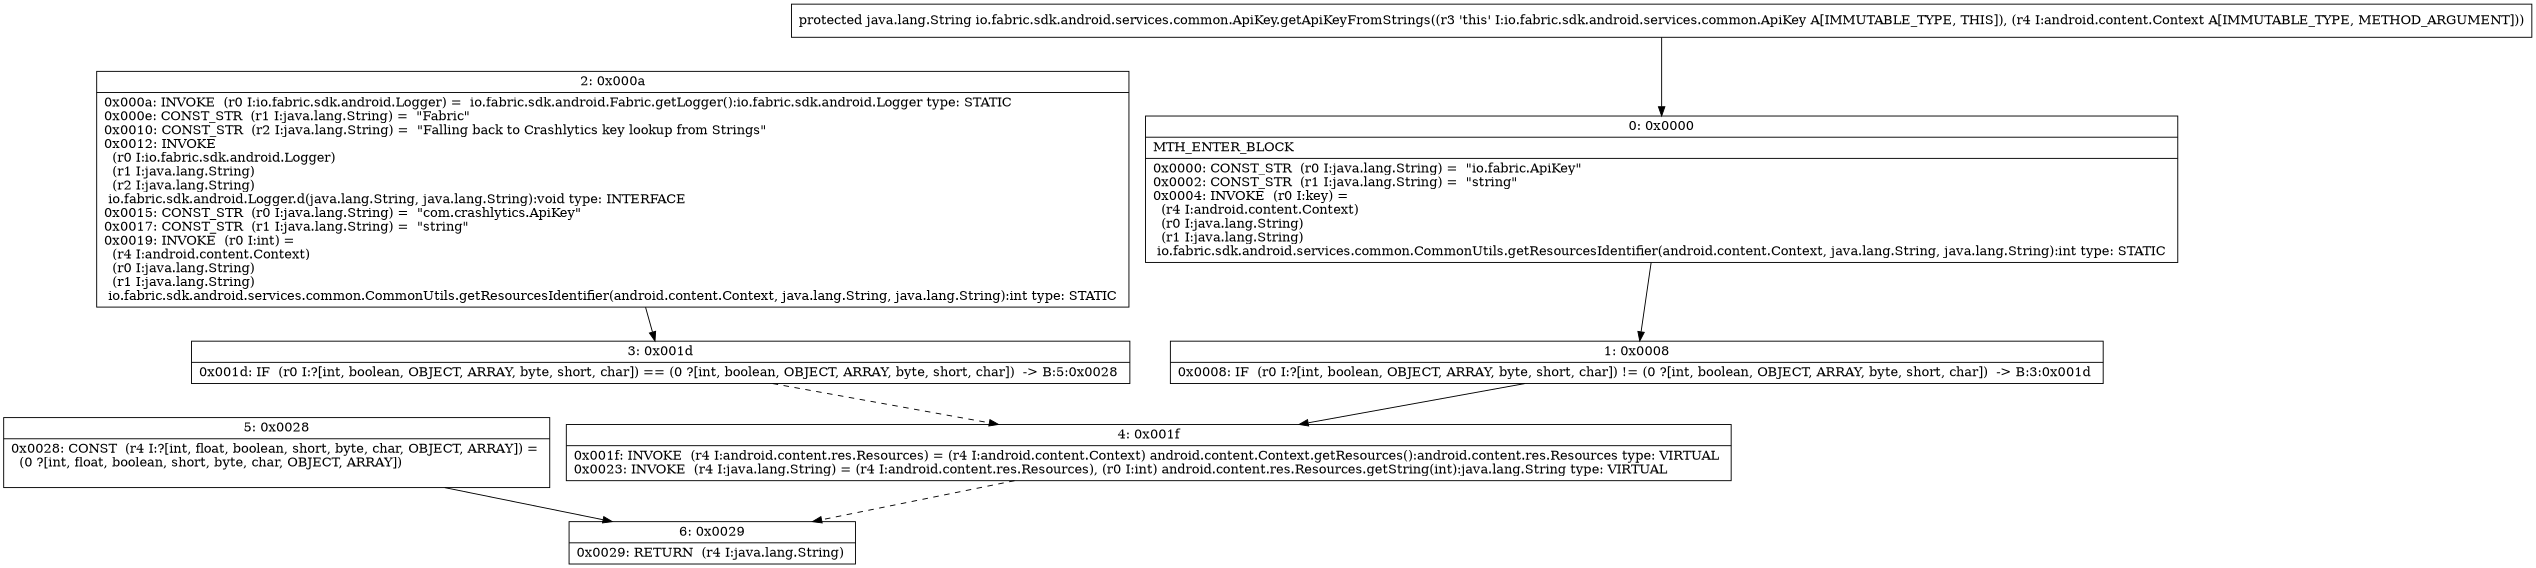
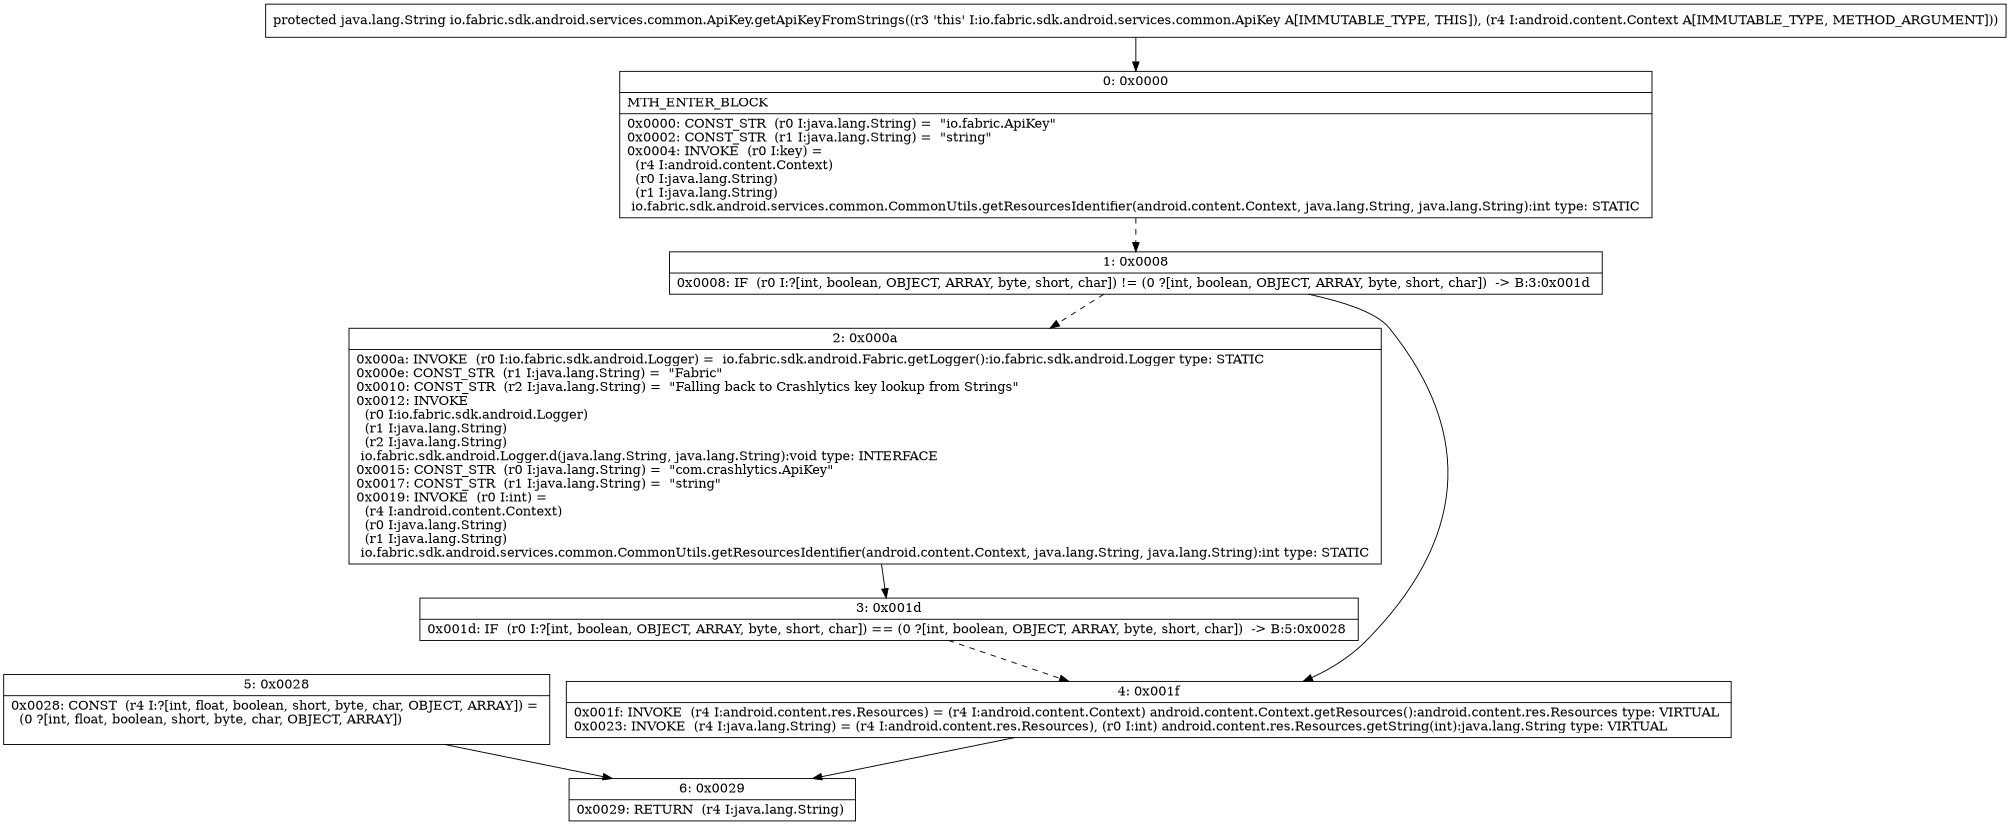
(1646, 297) -> (1136, 230)
none -> (1081, 309)
(918, 500) -> (918, 757)
